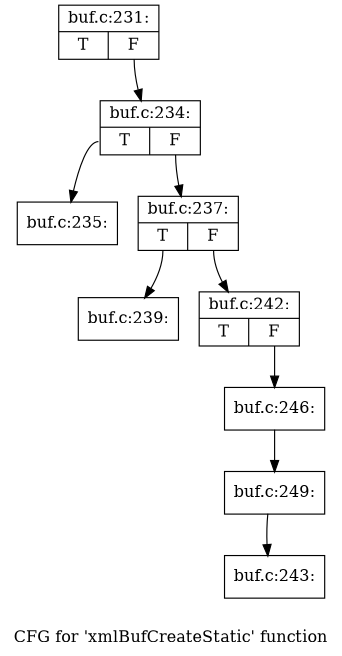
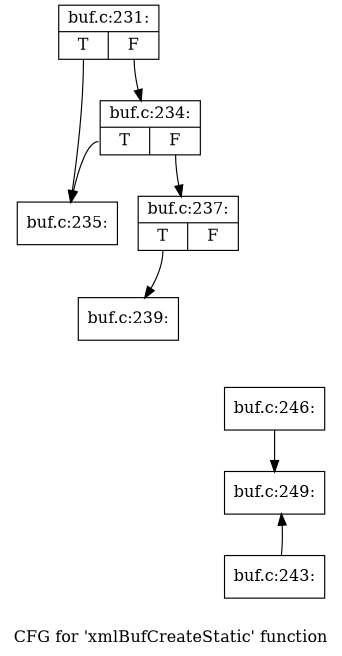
none -> (80, 125)
(249, 319) -> none
(267, 529) -> (282, 541)
